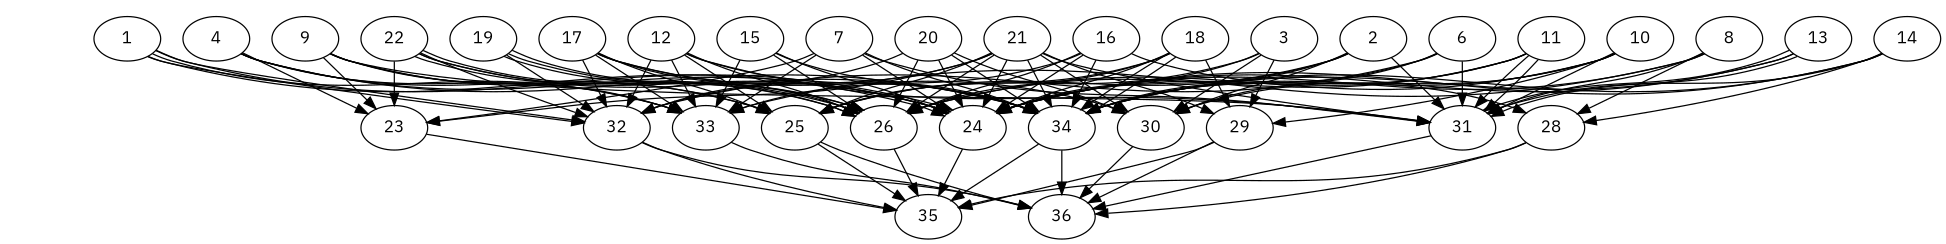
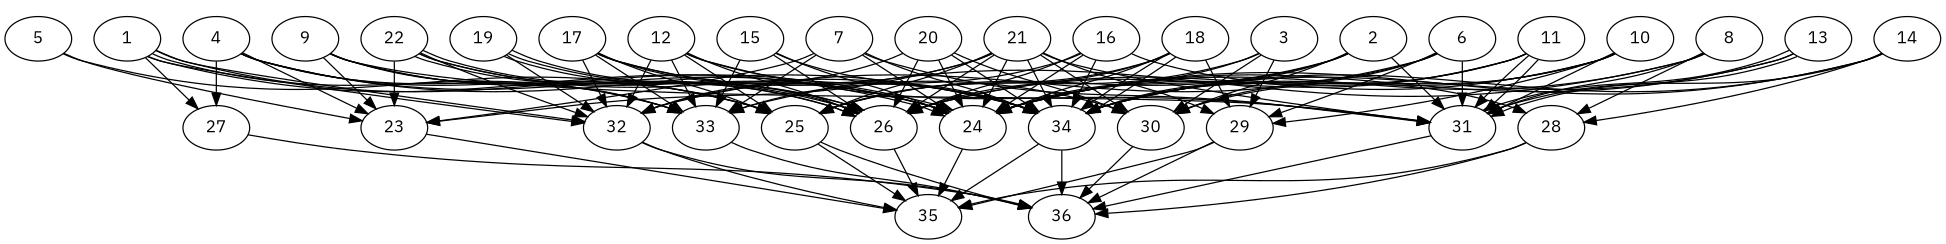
none -> (38, 39)
none -> (1359, 84)
none -> (216, 128)
